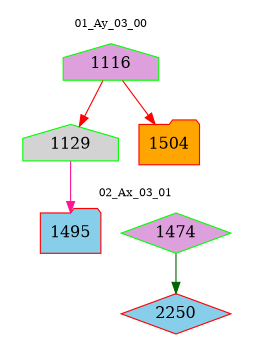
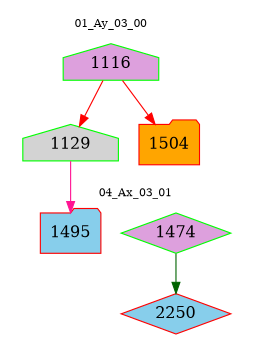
(136, 193) -> (136, 193)
